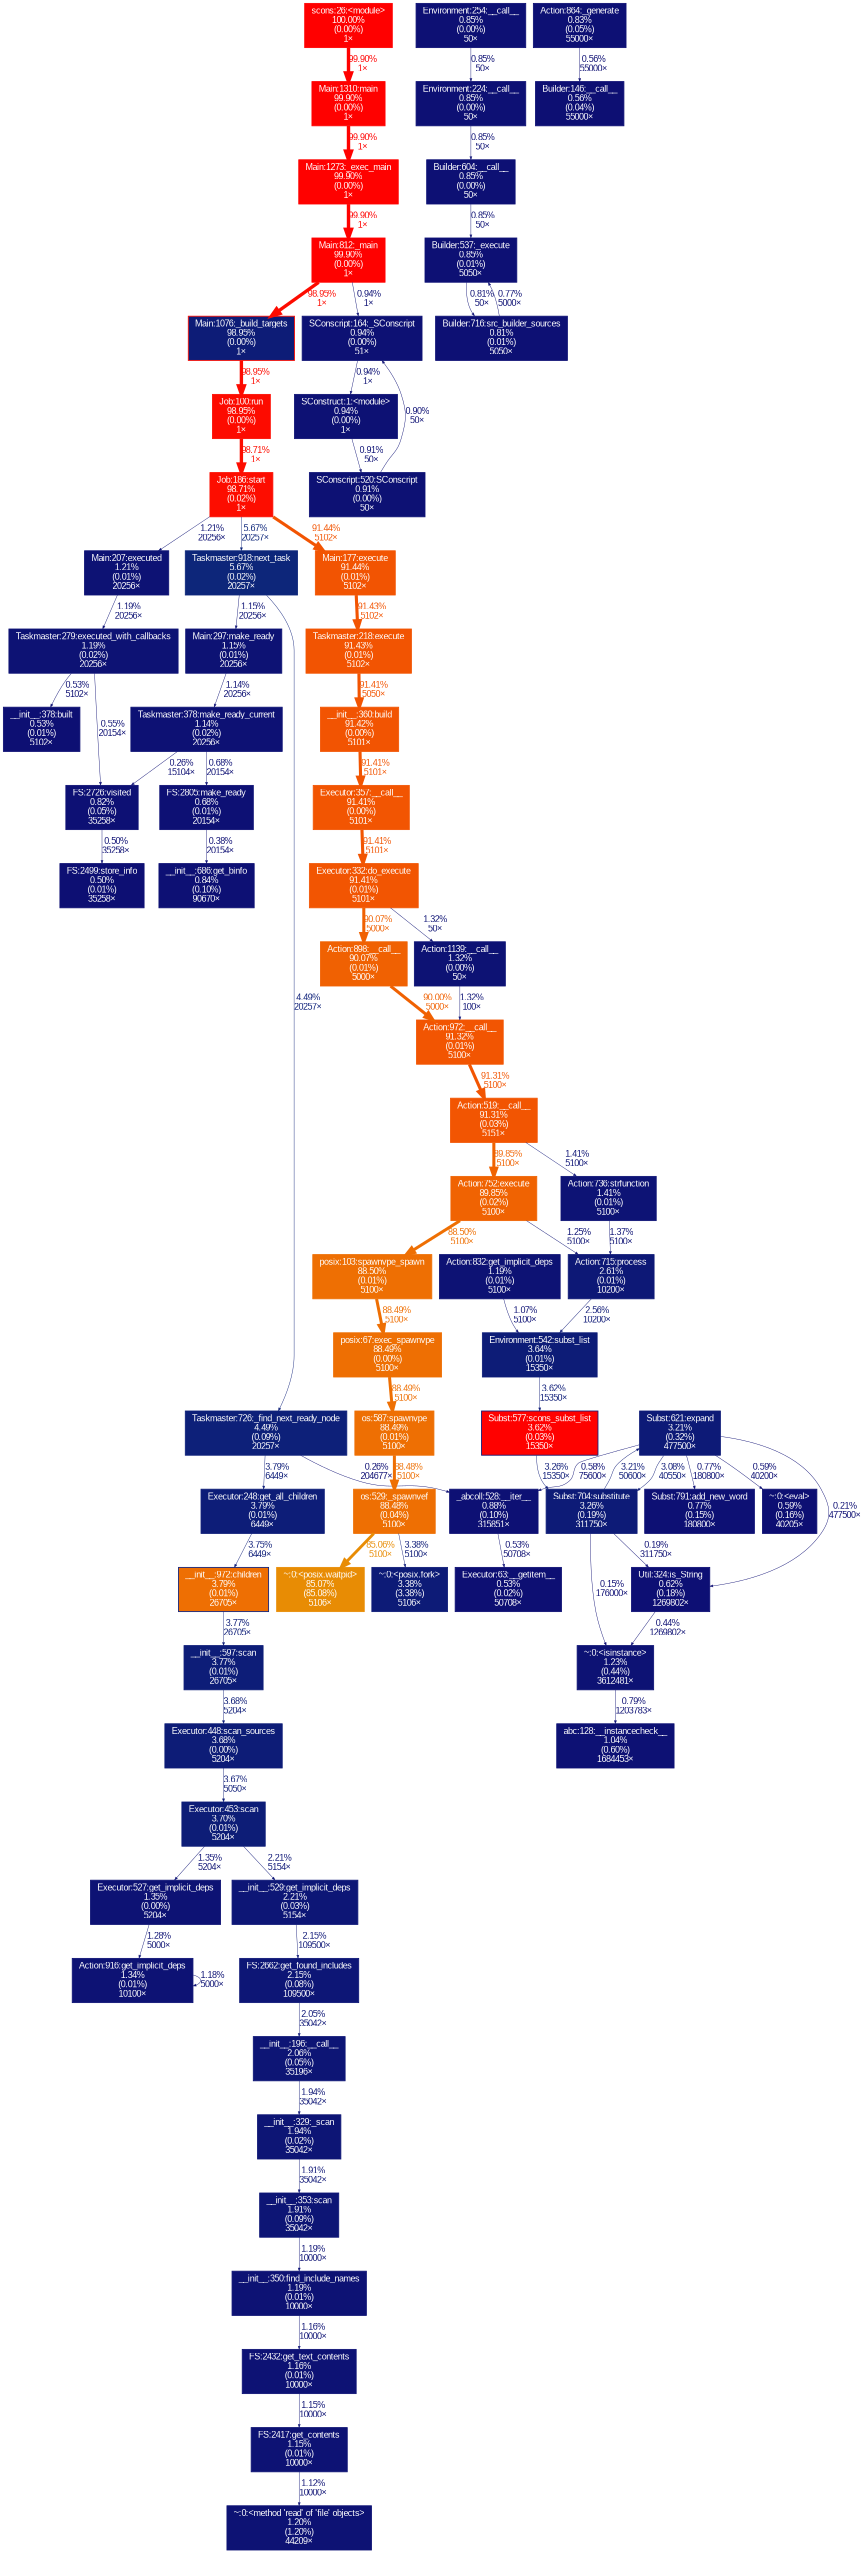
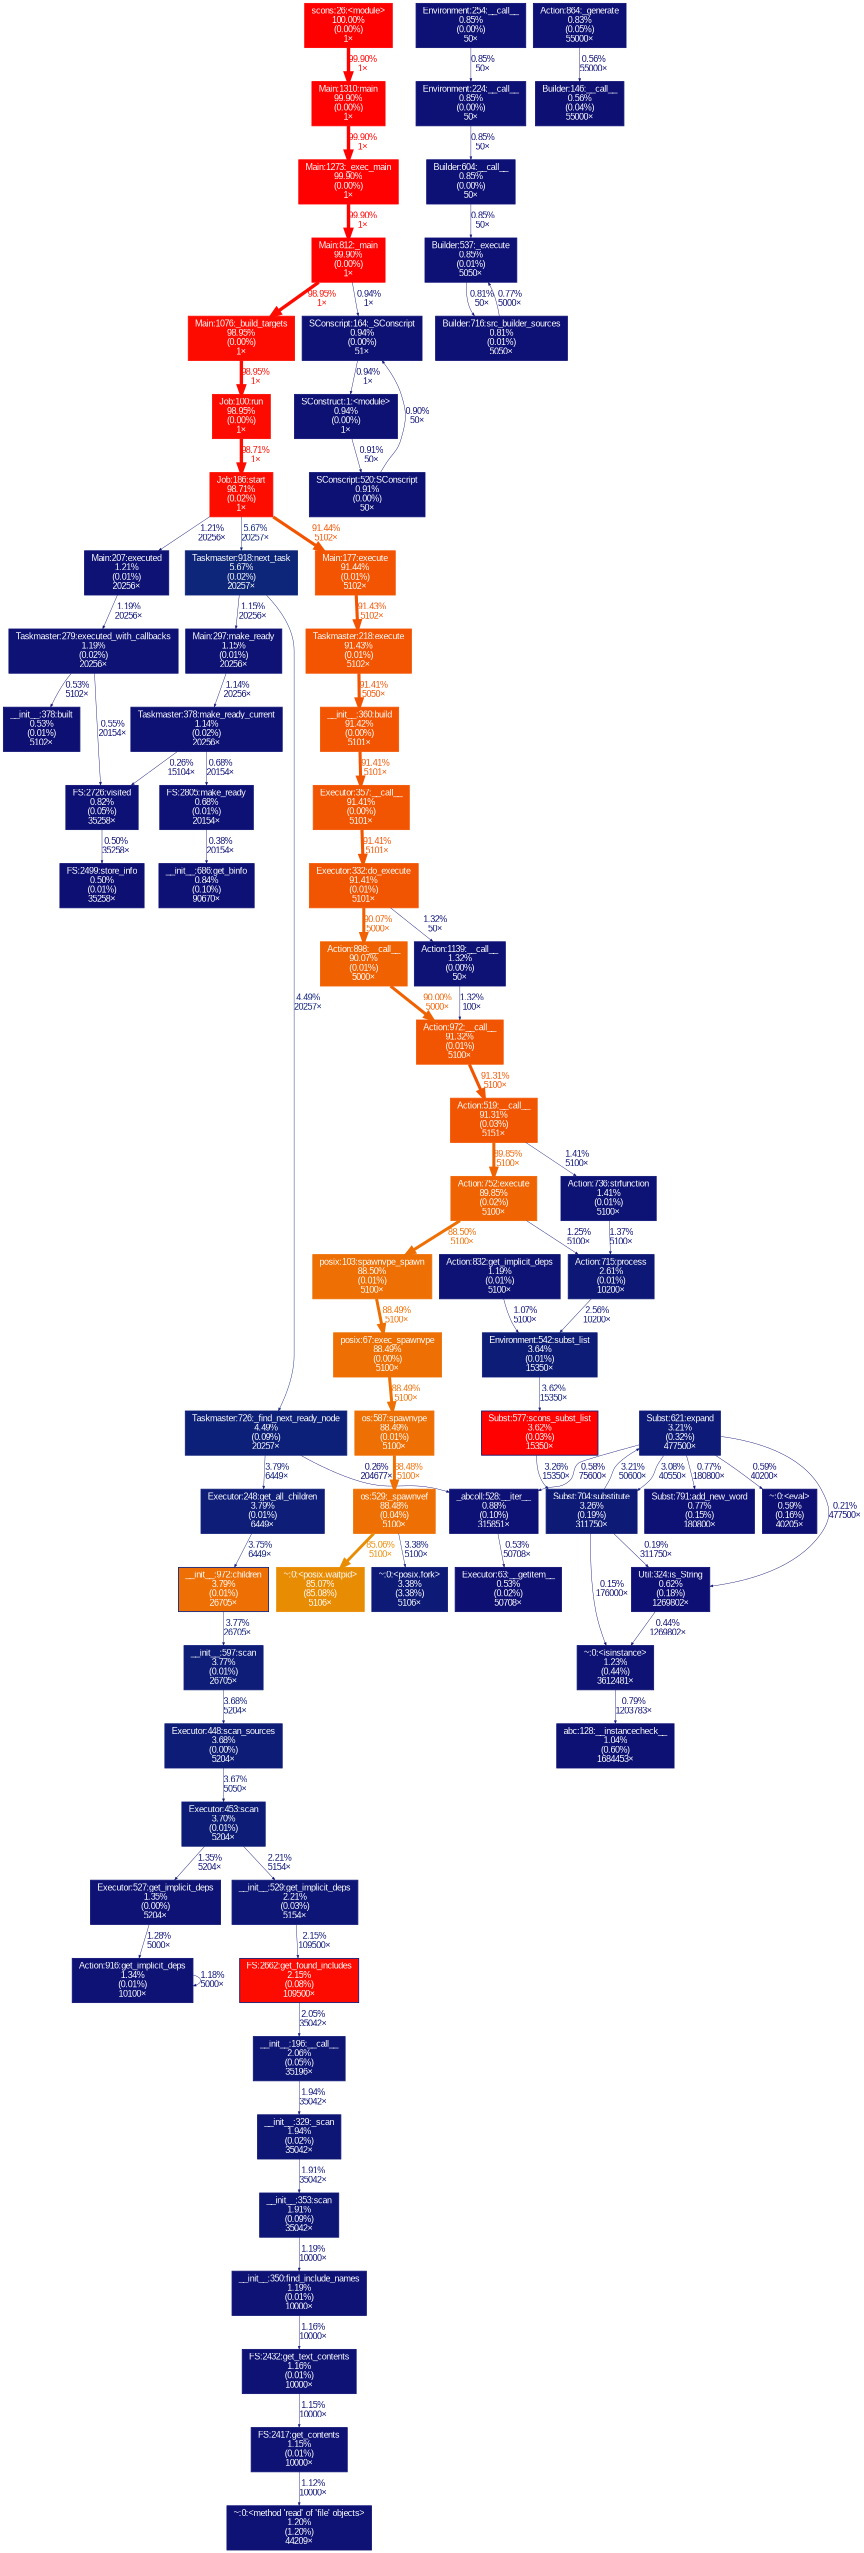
(241, 338) -> (241, 338)
(299, 1981) -> (299, 1981)
